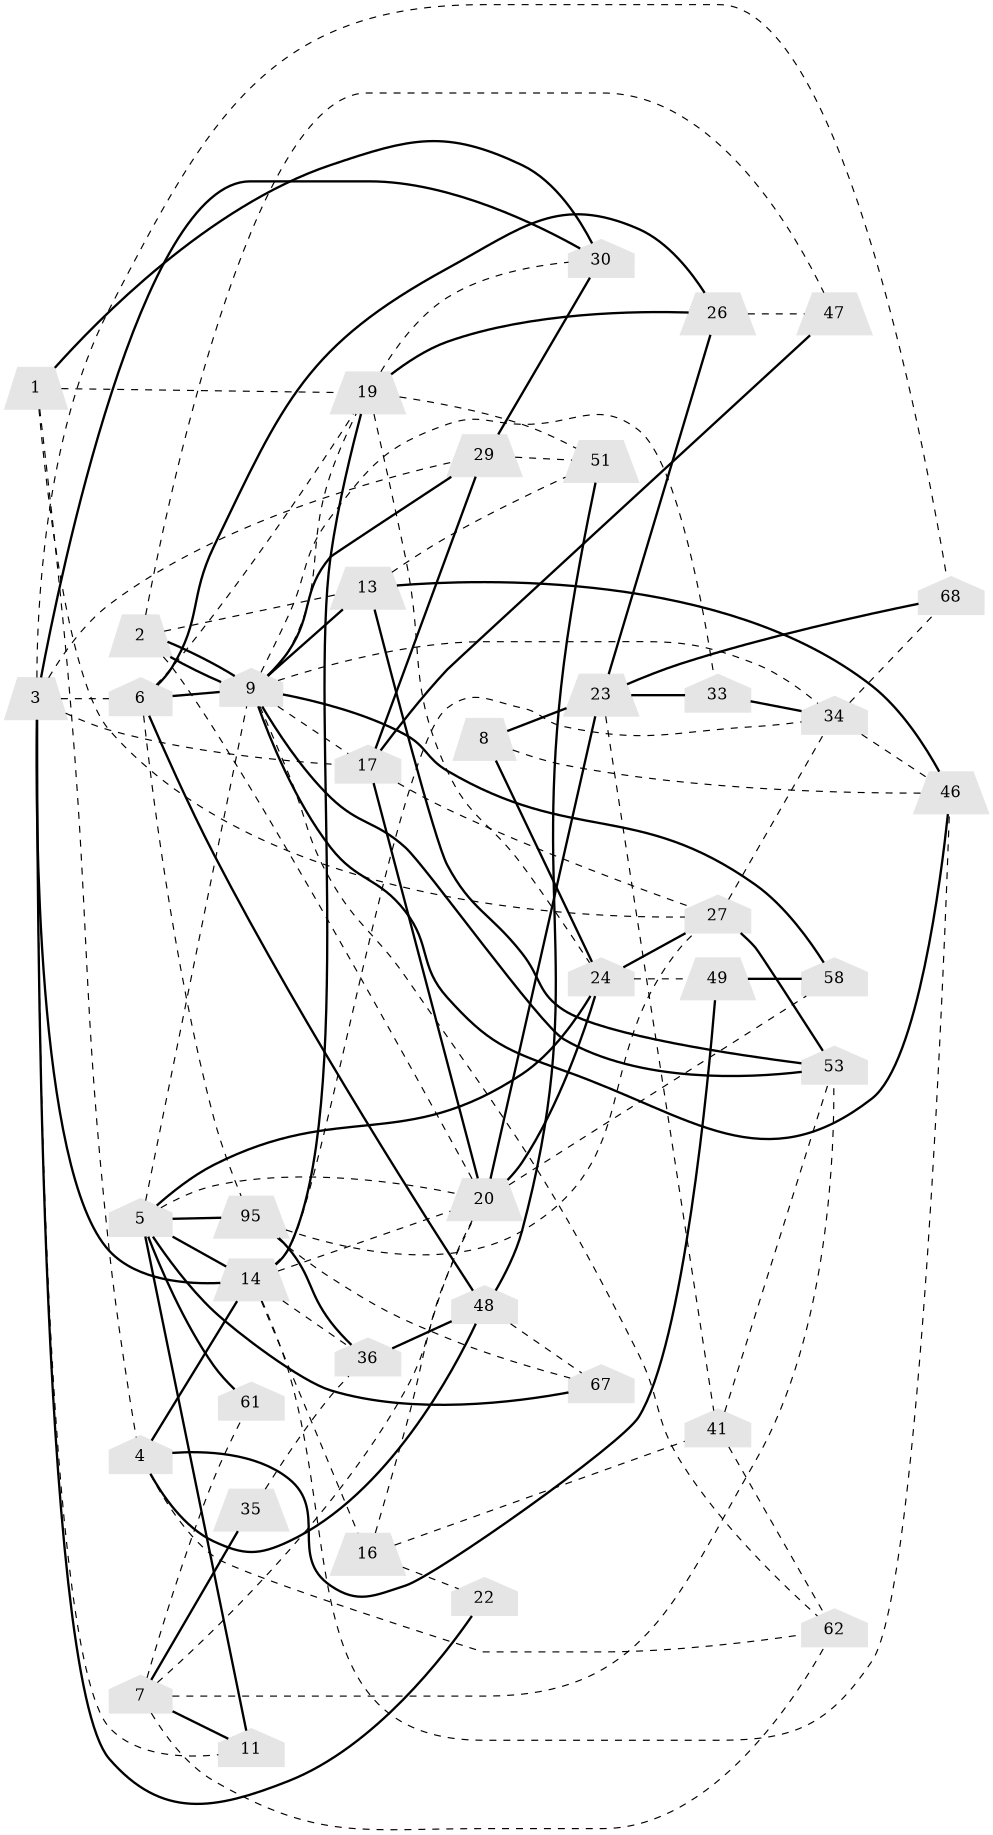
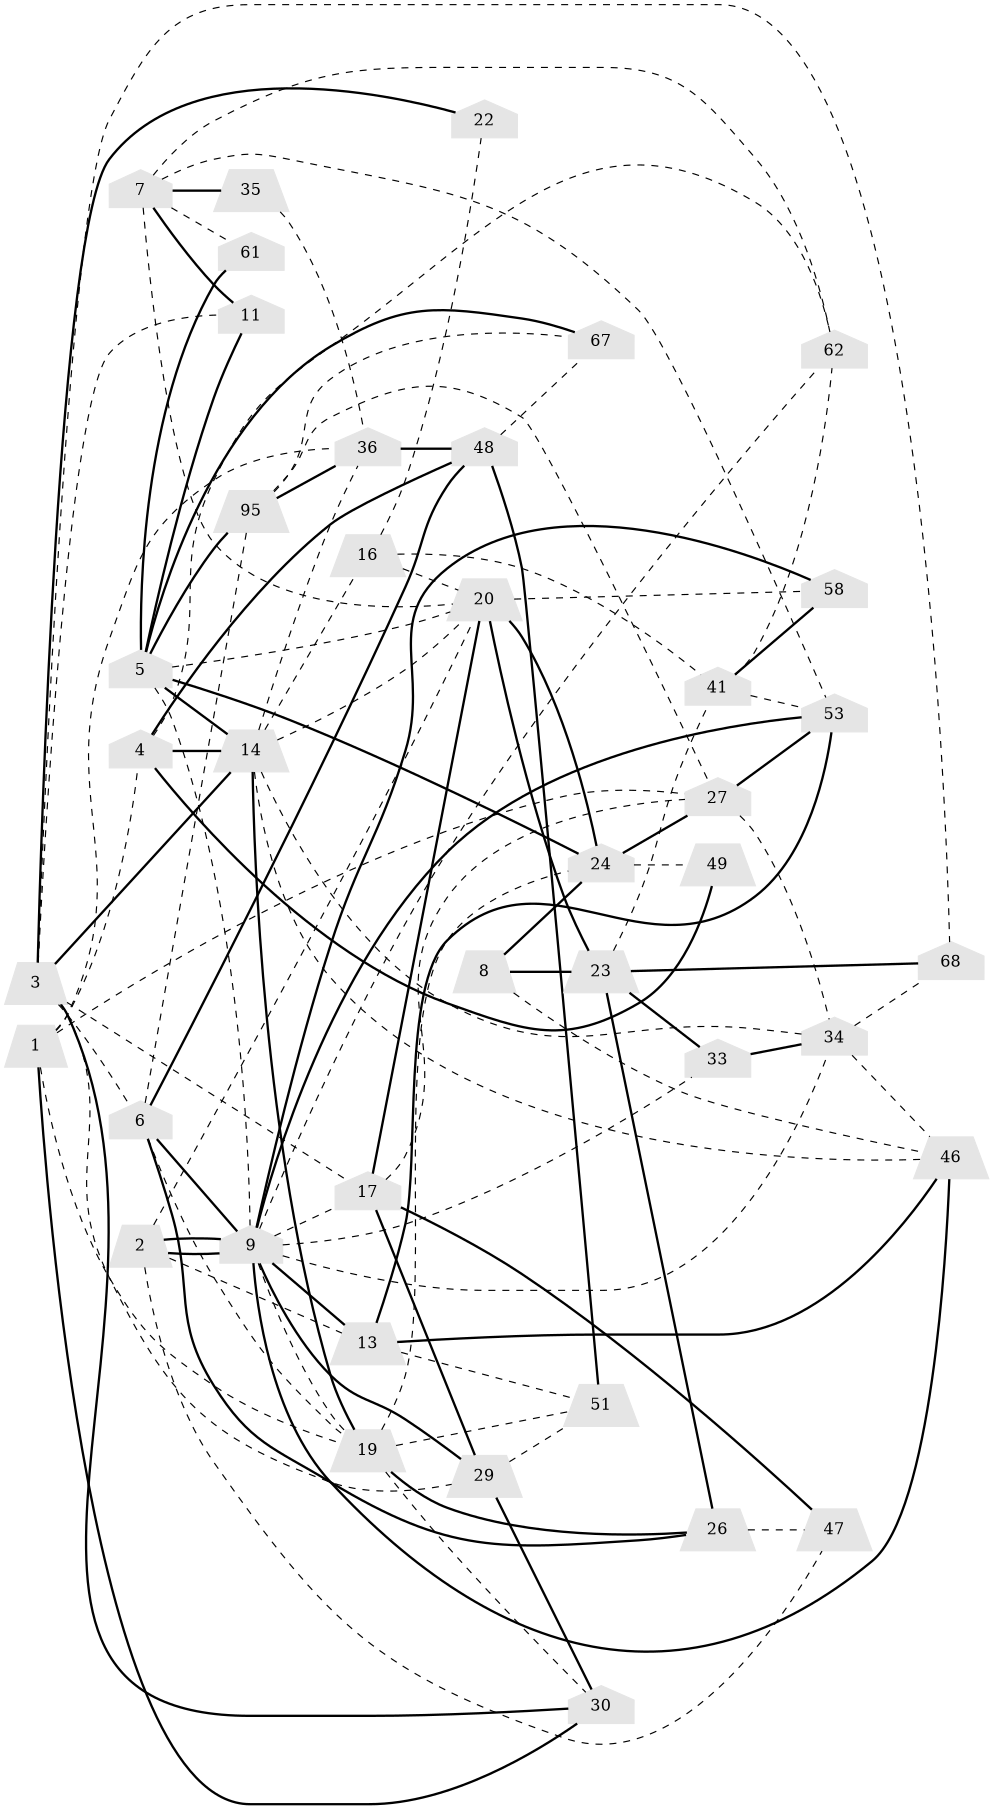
none -> (99, 678)
(767, 979) -> (774, 641)
